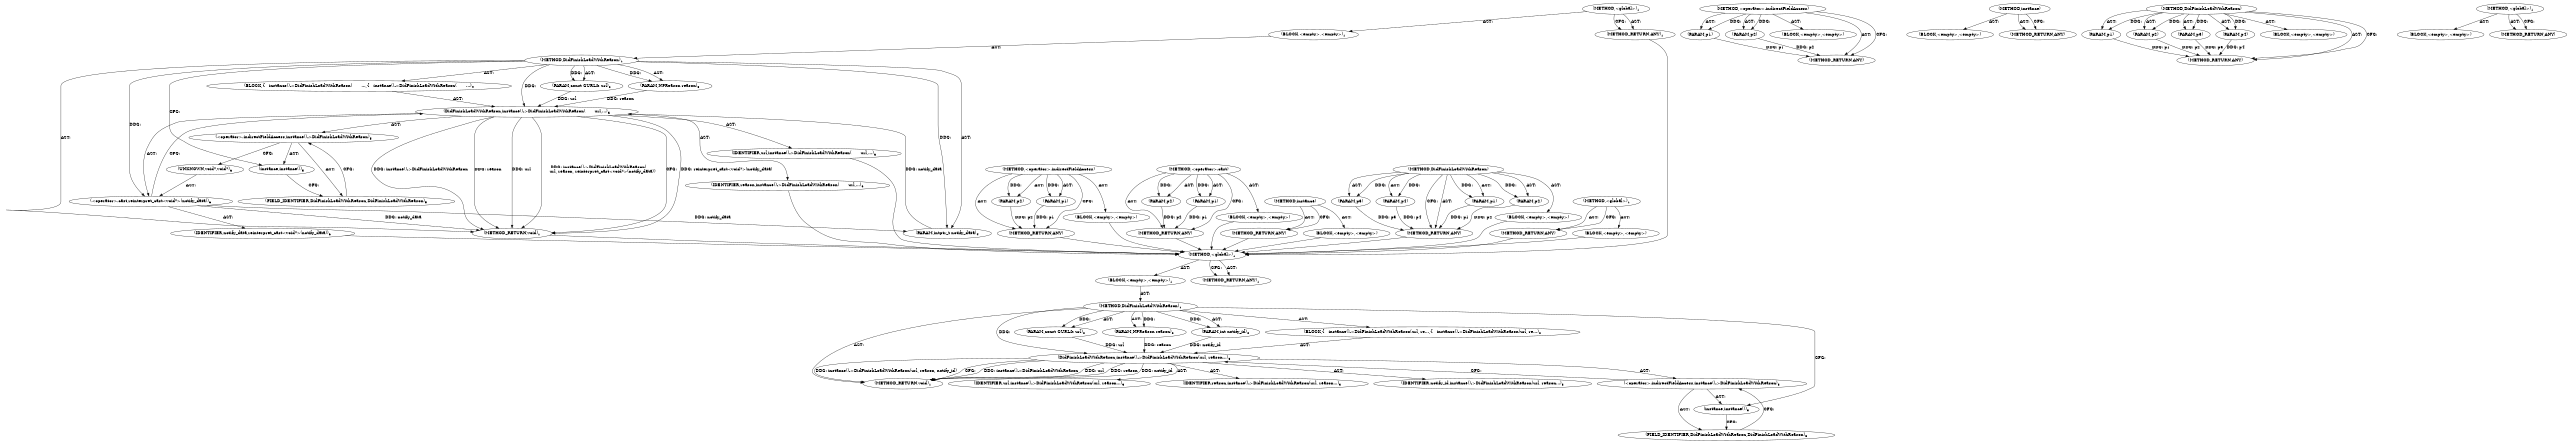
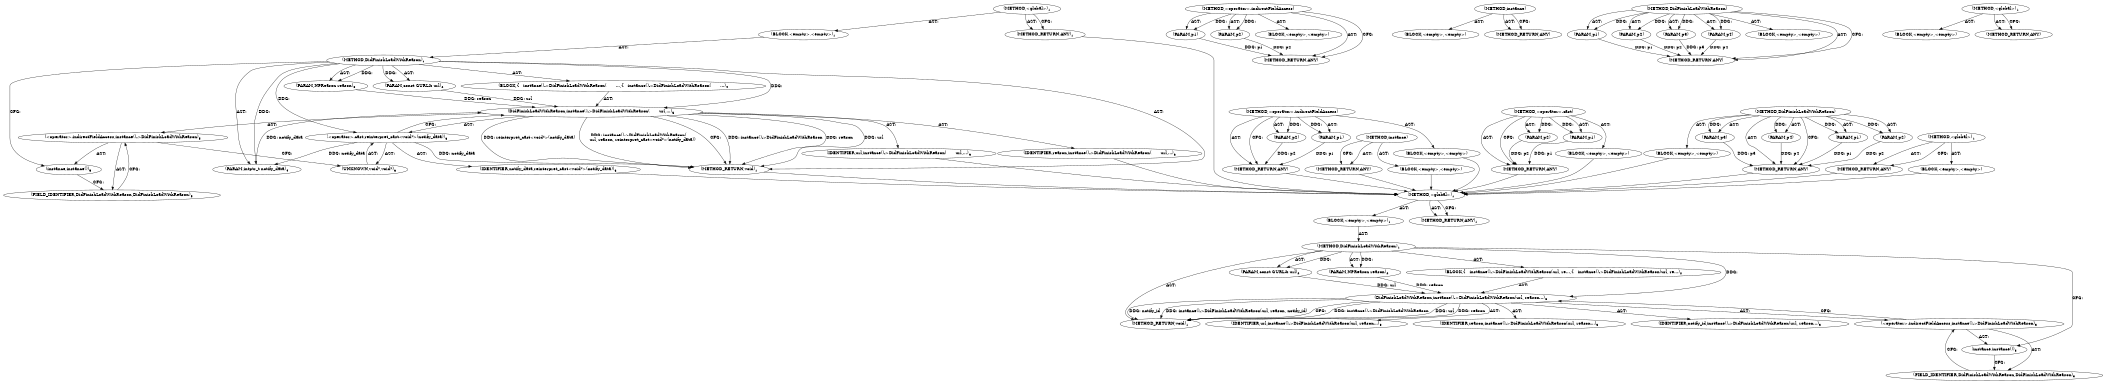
none -> (383, 153)
(1226, 332) -> none
